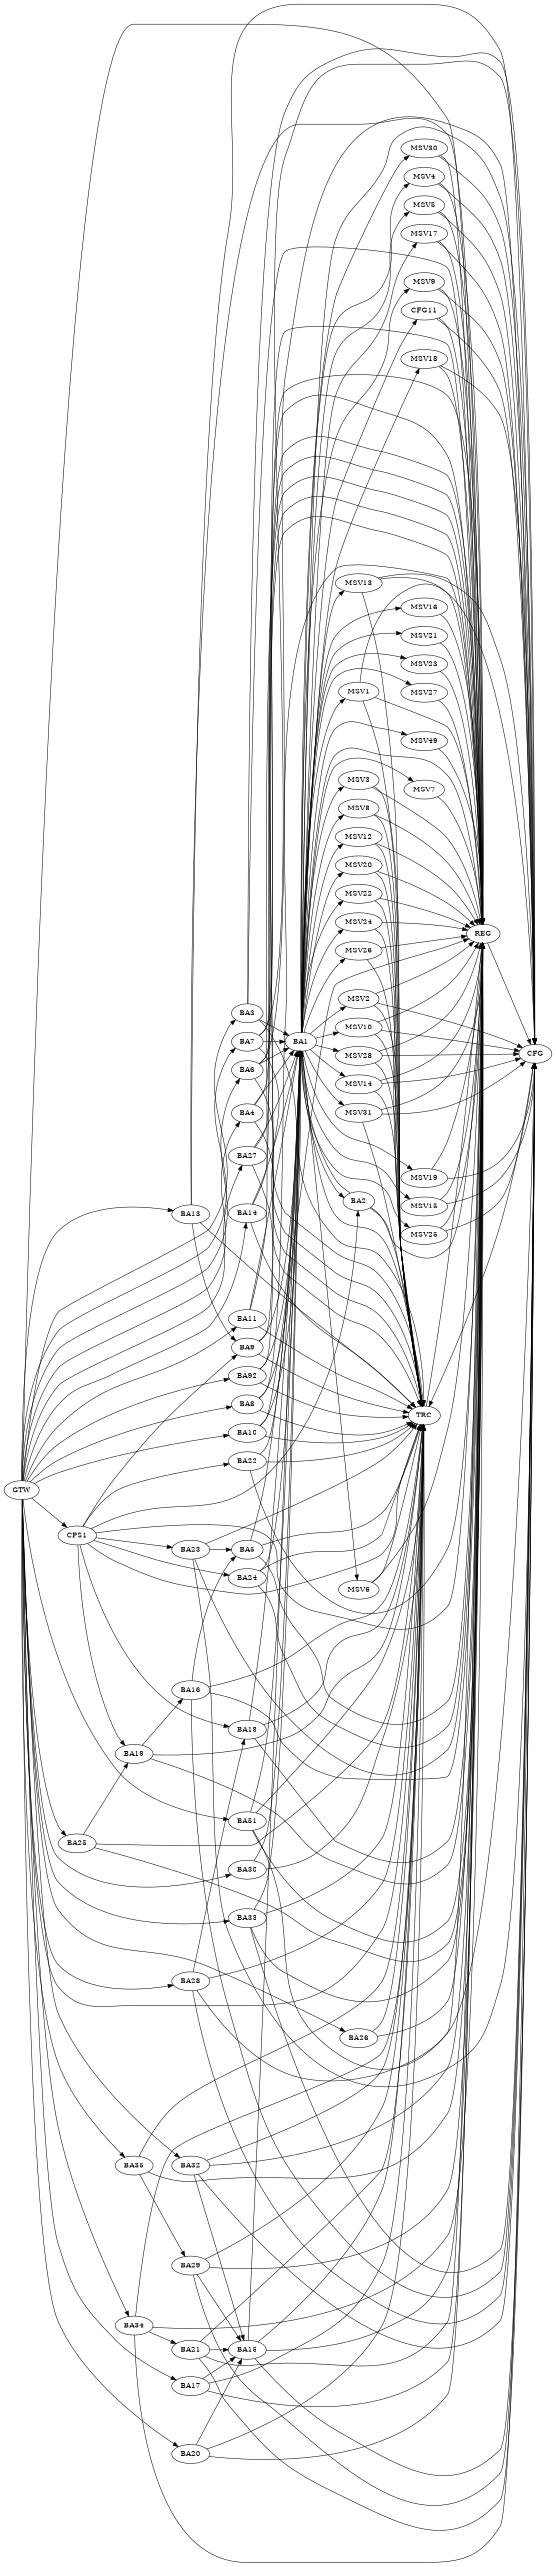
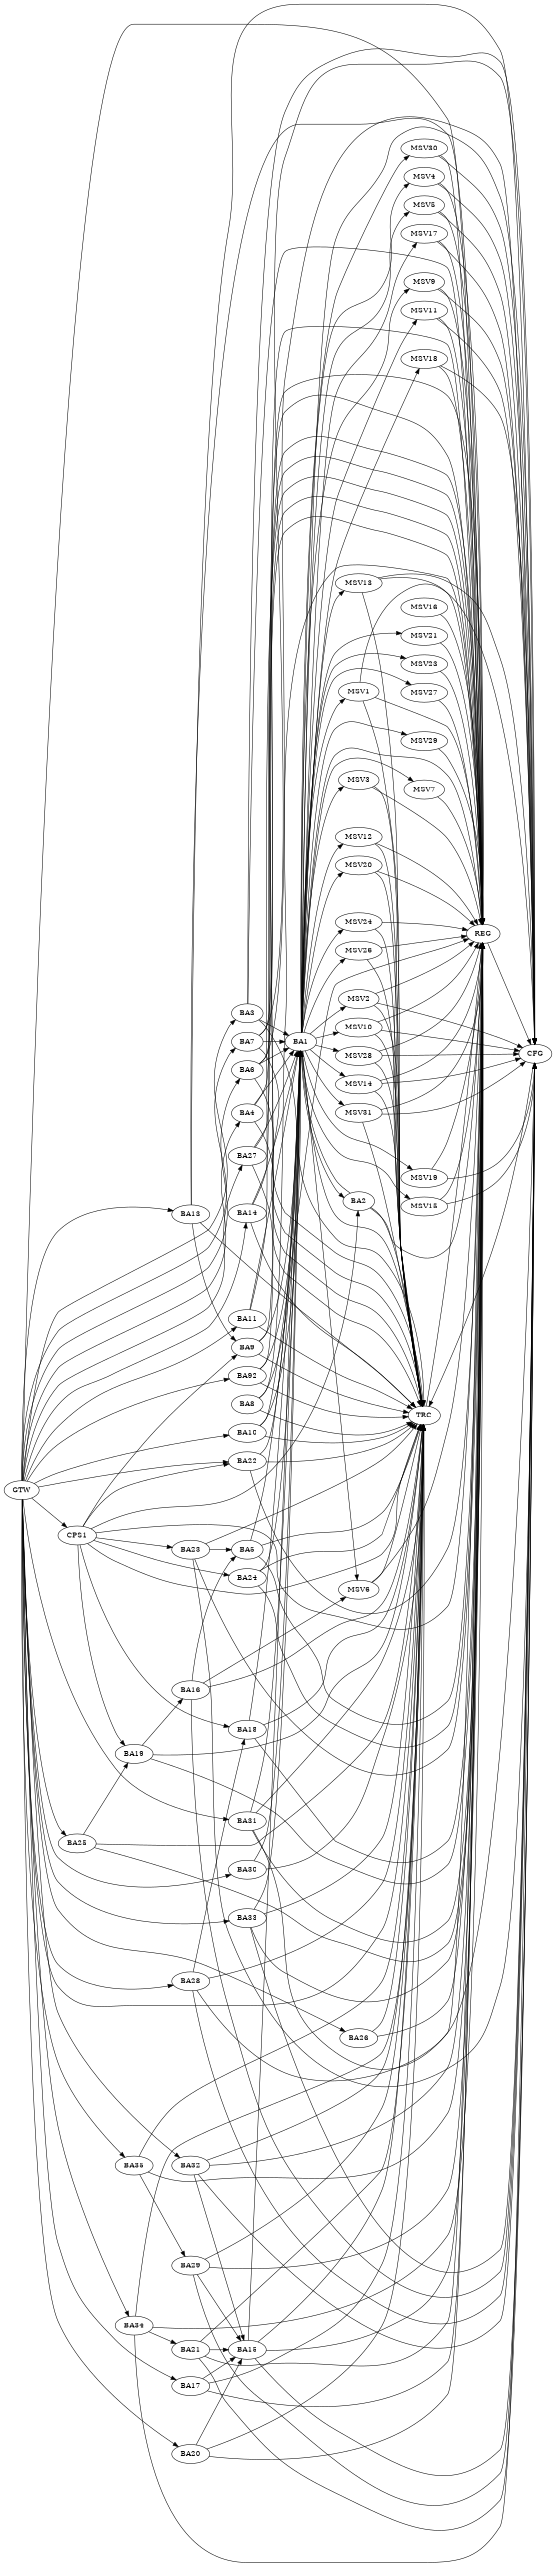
(424, 311) -> (424, 311)
(424, 741) -> (424, 741)
(311, 799) -> none
(359, 809) -> none
(359, 894) -> none
(424, 1235) -> none
(123, 1433) -> (130, 1471)
(460, 1719) -> (272, 1642)
(247, 1821) -> (247, 1821)
